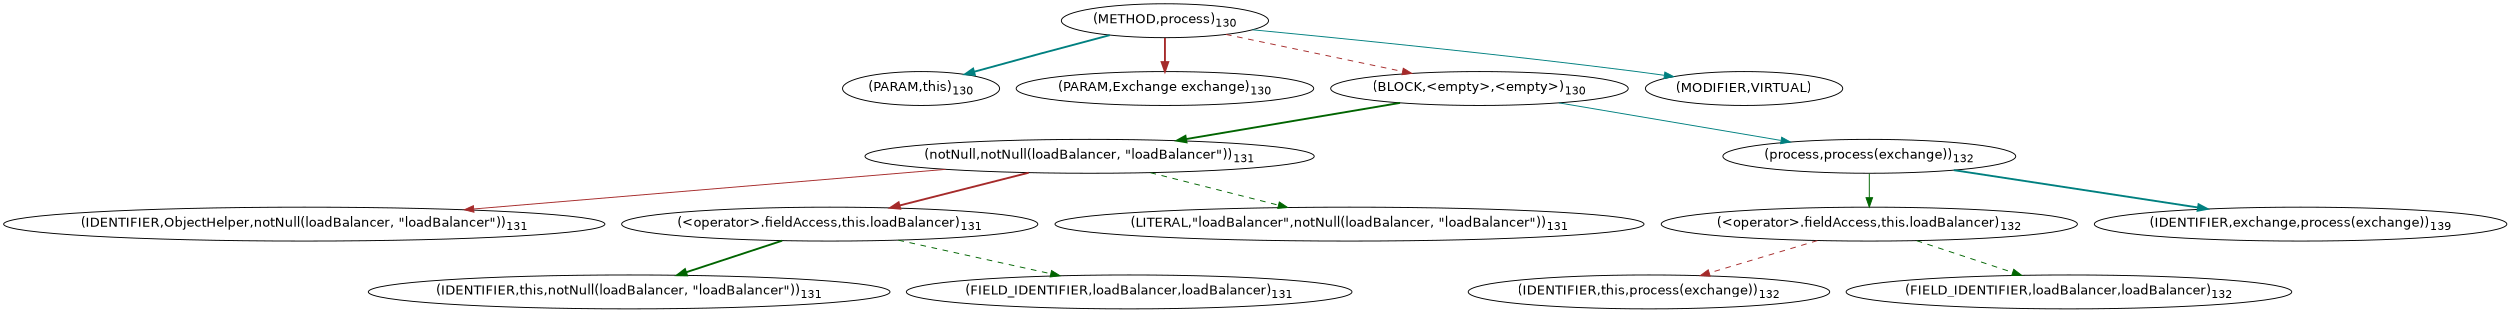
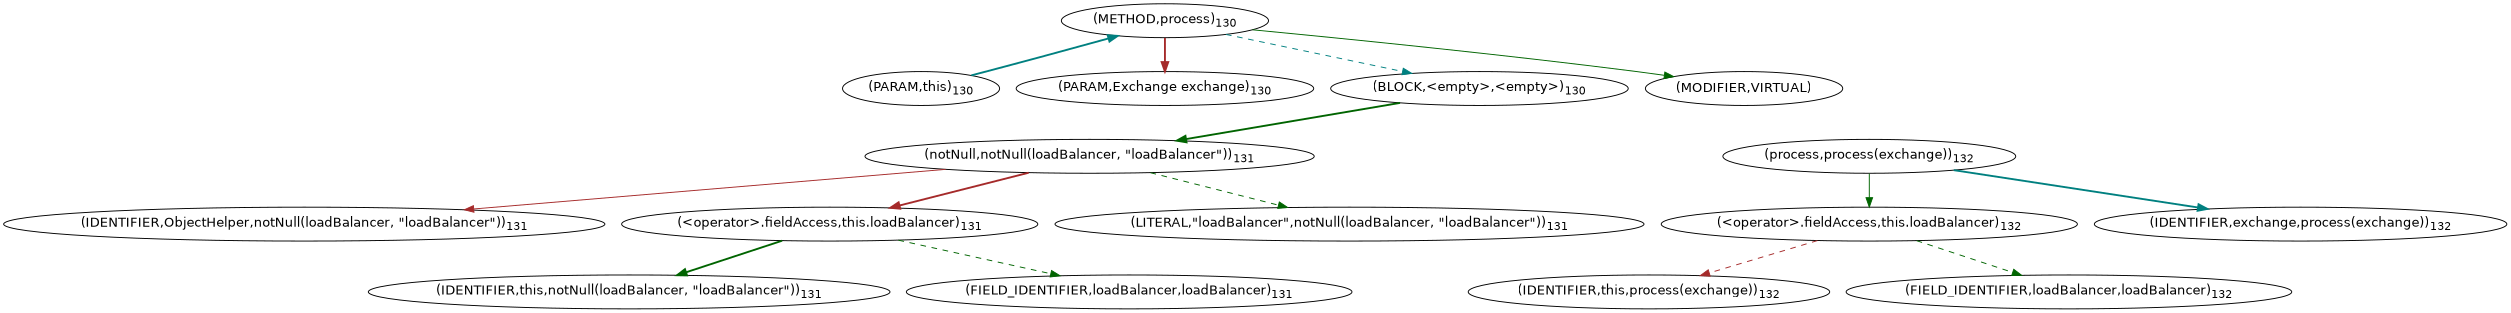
(1459, 51) -> (1459, 51)
(1042, 53) -> (1040, 57)
(1314, 53) -> (1314, 53)
(1670, 122) -> none
(2441, 223) -> (2441, 223)
